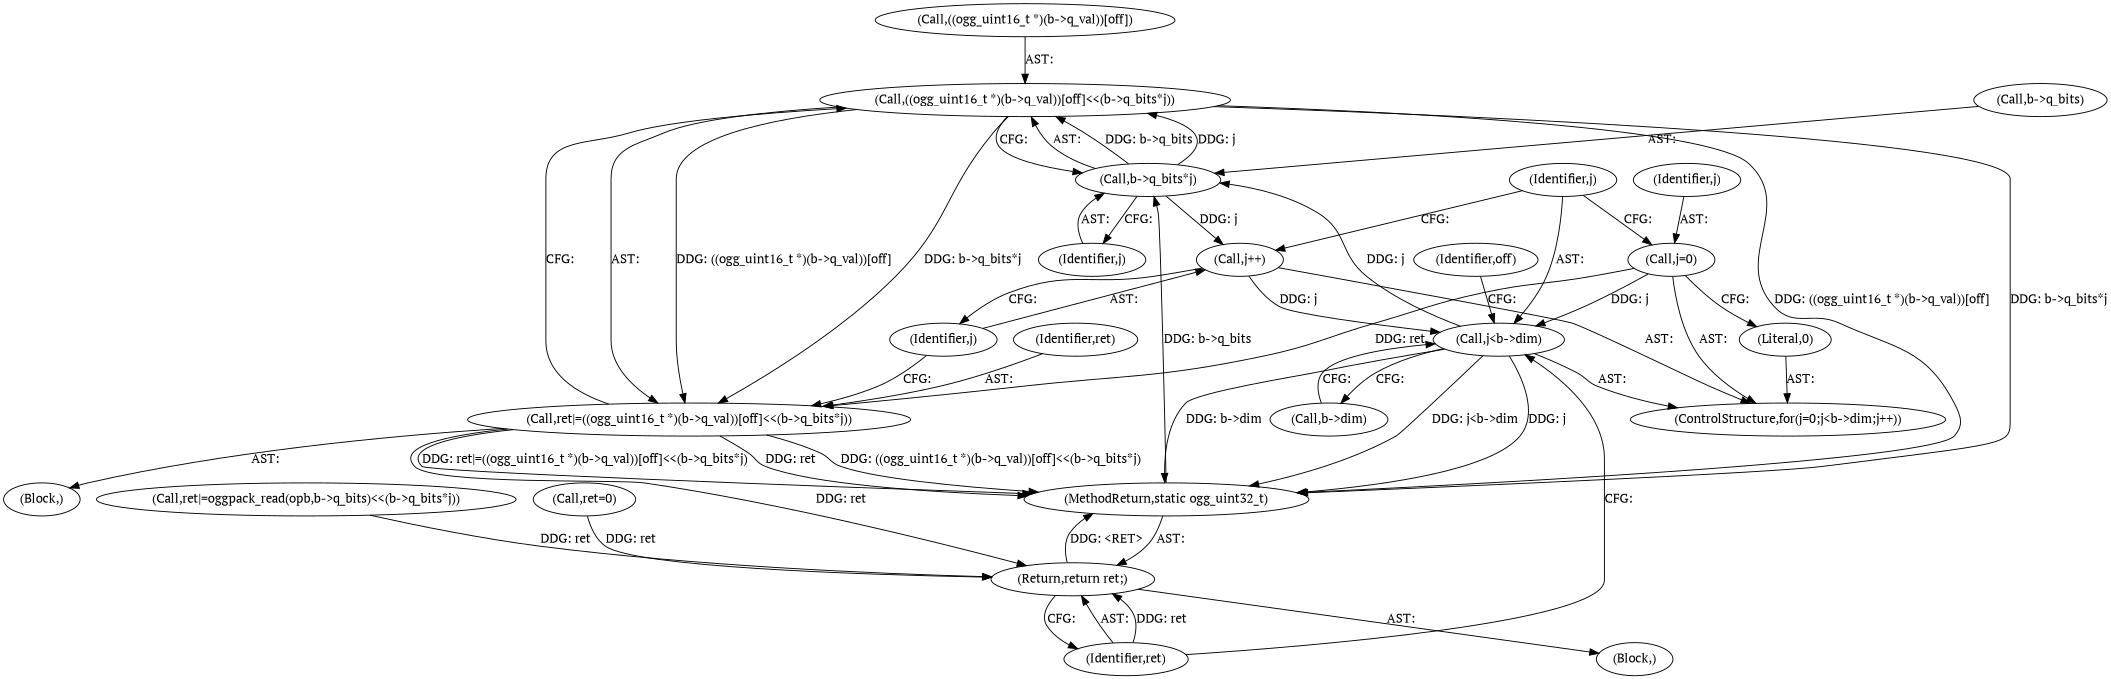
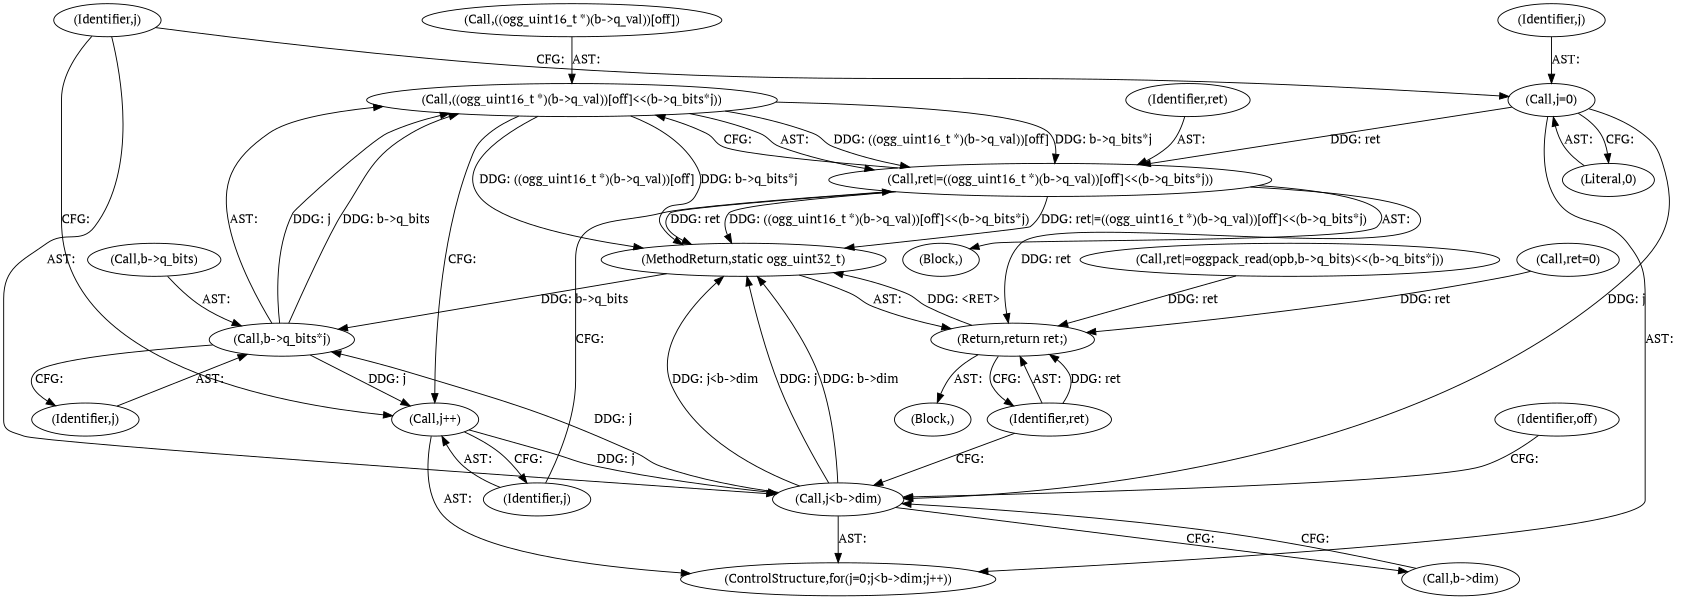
(1018, 159) -> (448, 242)
(1786, 375) -> (1566, 149)
